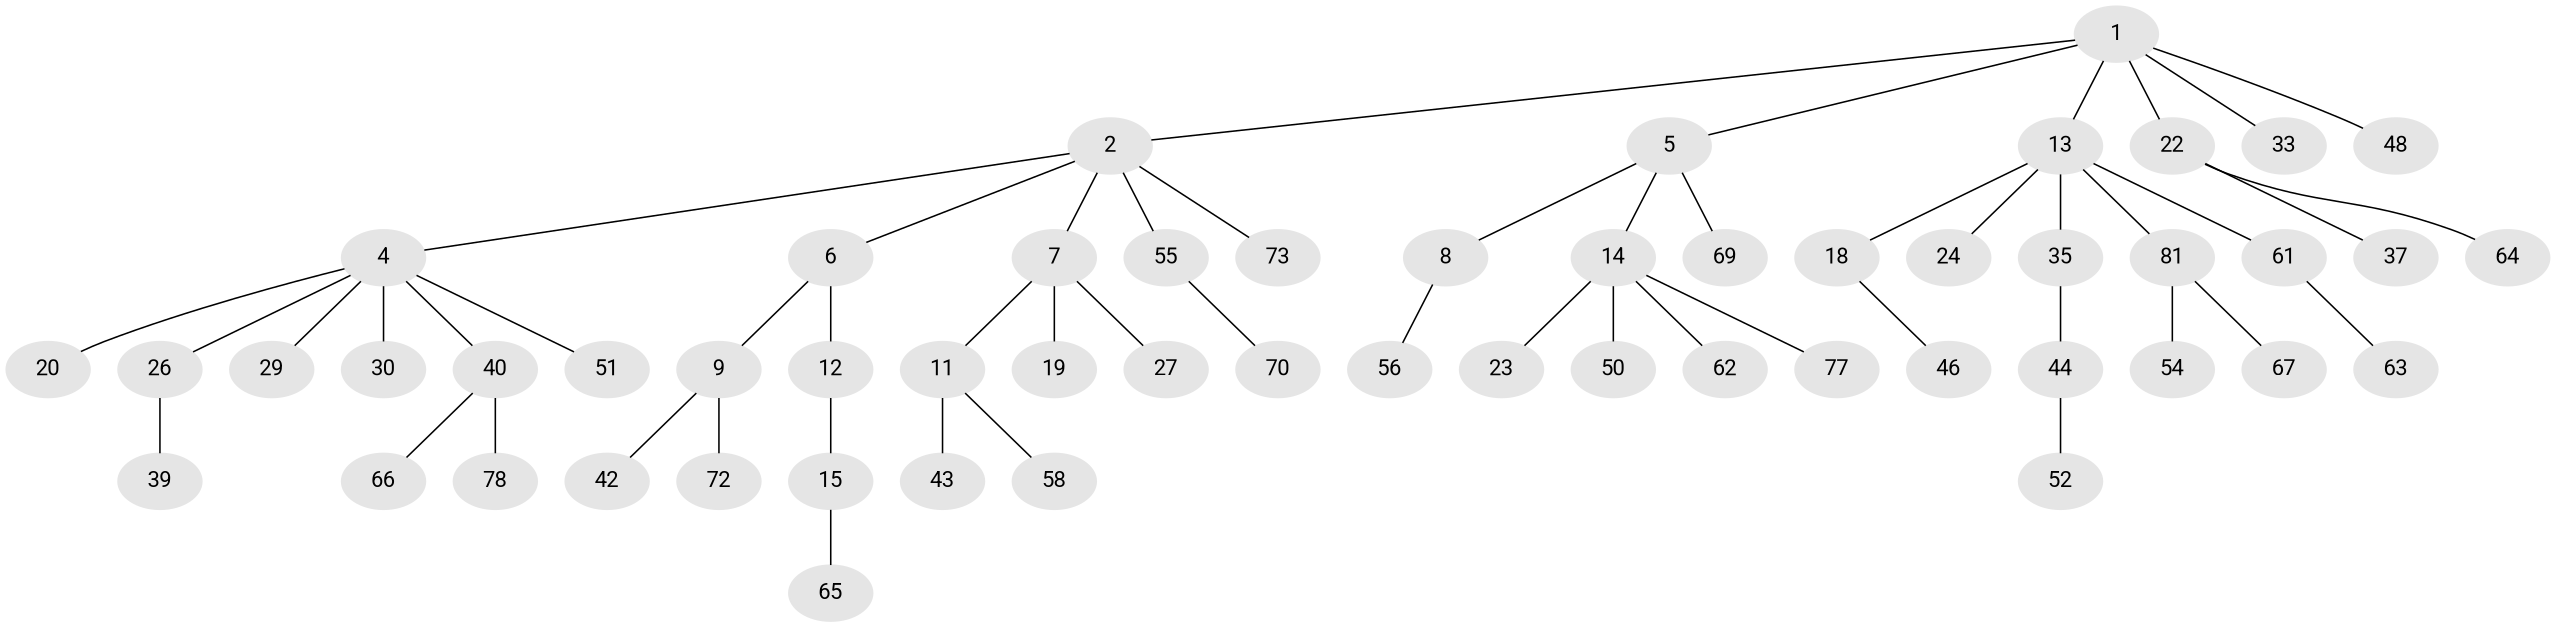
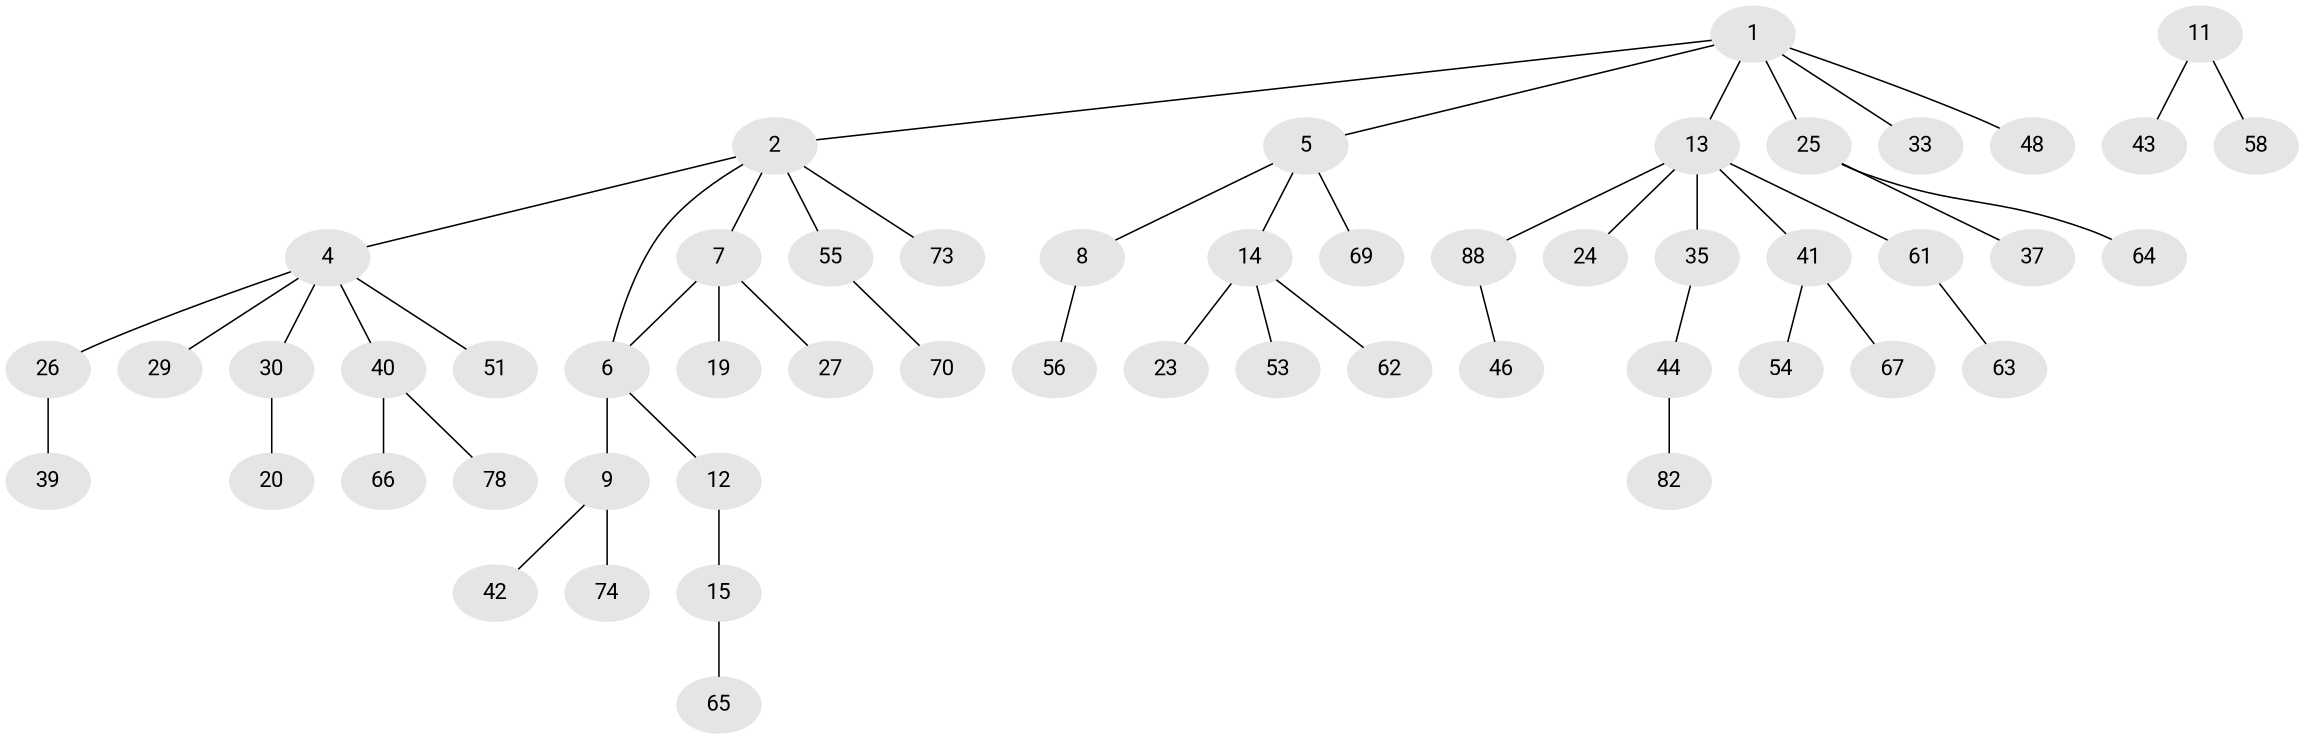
(2172, 146) -> (1809, 146)
(1837, 258) -> (1474, 258)
(2172, 258) -> (1809, 258)
(211, 306) -> (272, 426)
(999, 313) -> (663, 313)
(1613, 370) -> (1278, 370)
(1837, 370) -> none
(719, 481) -> (607, 593)
(2061, 481) -> (1669, 481)
